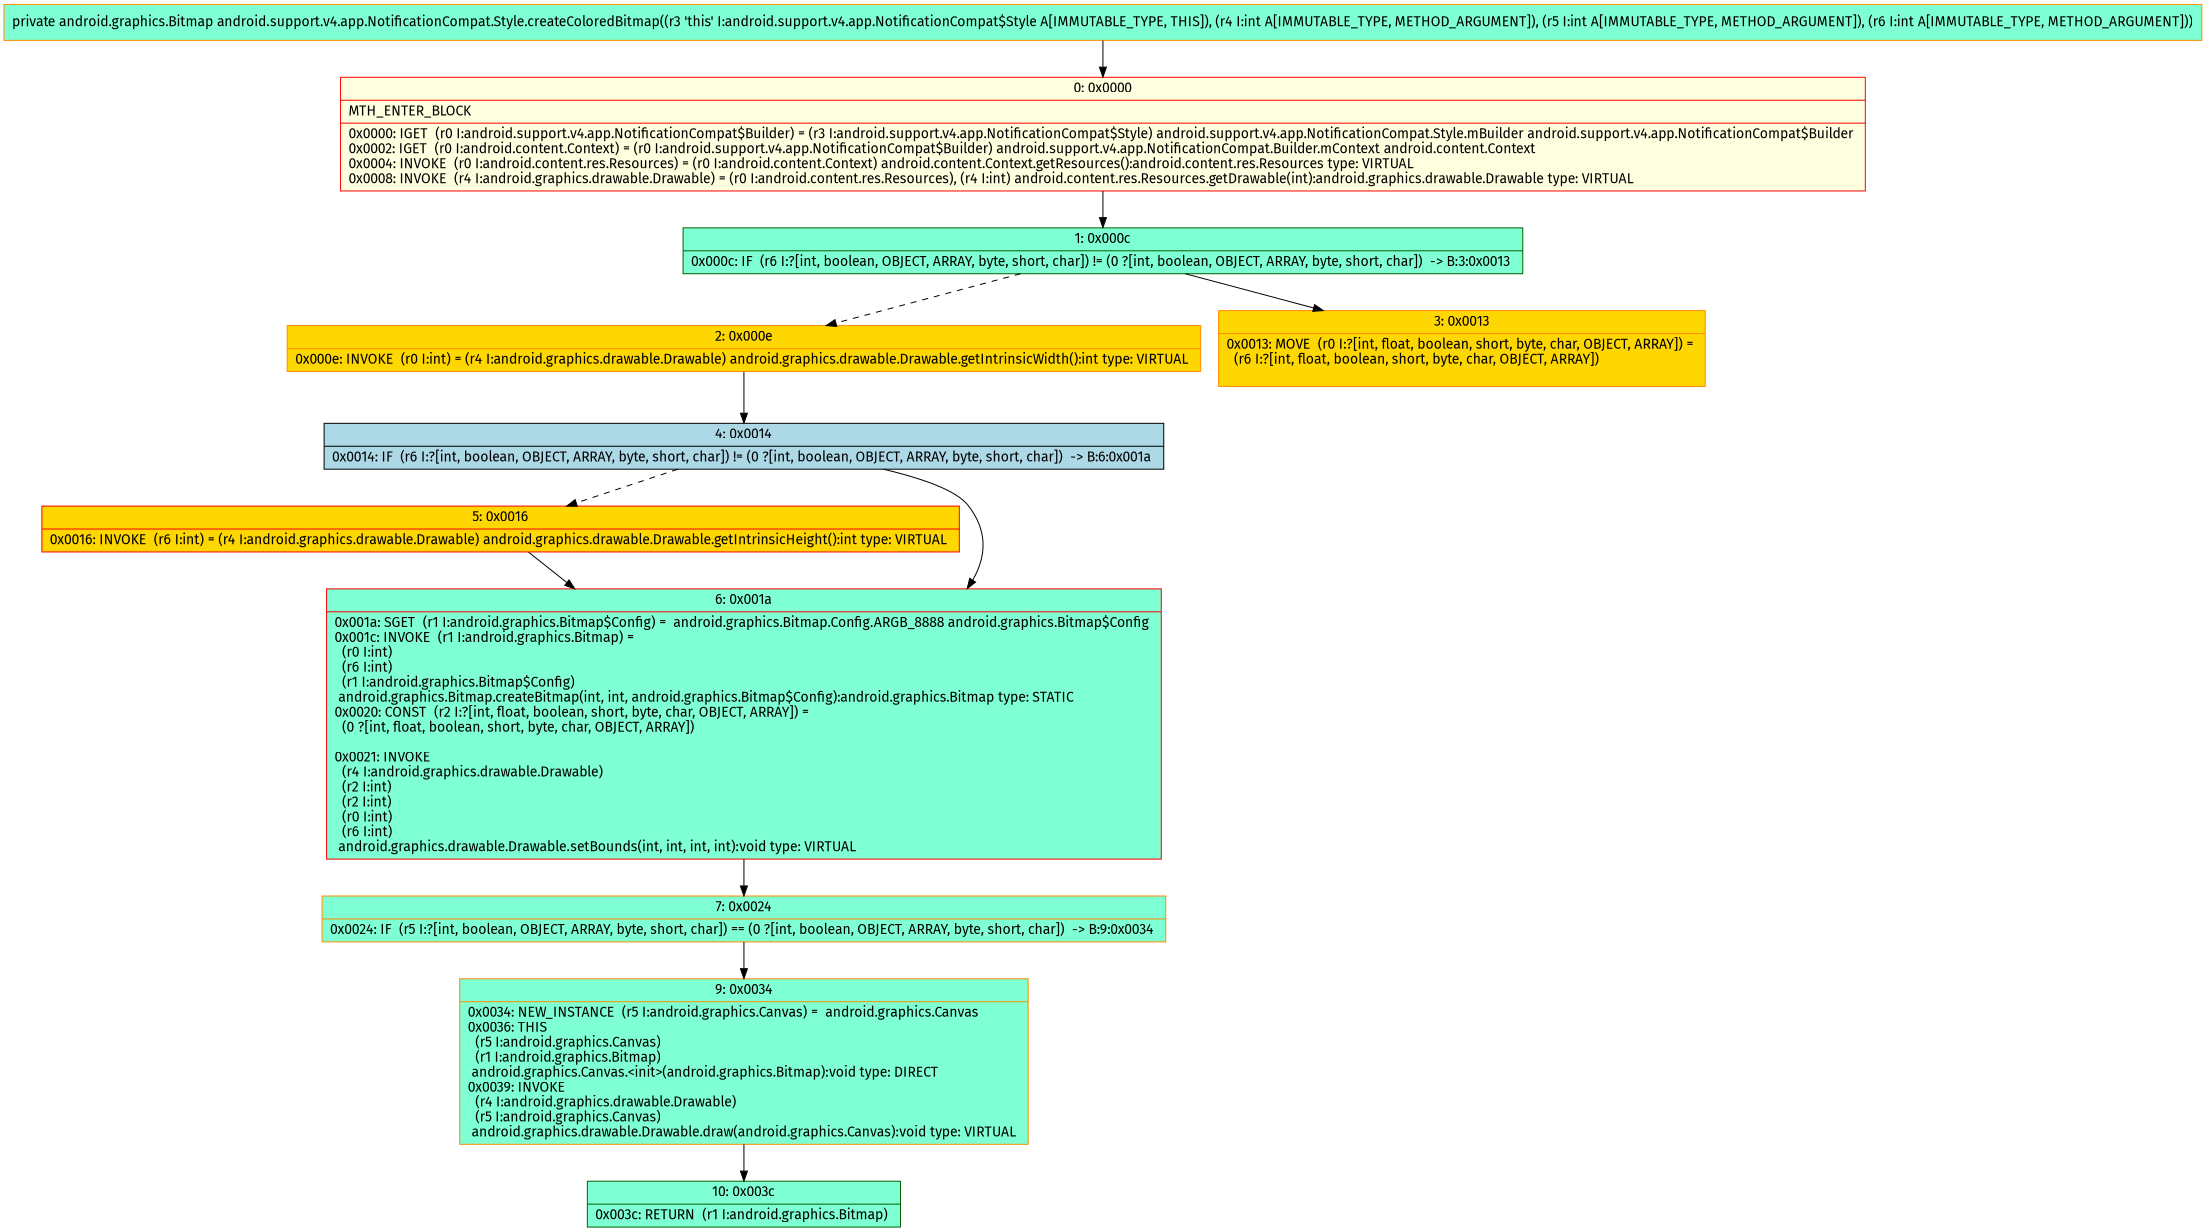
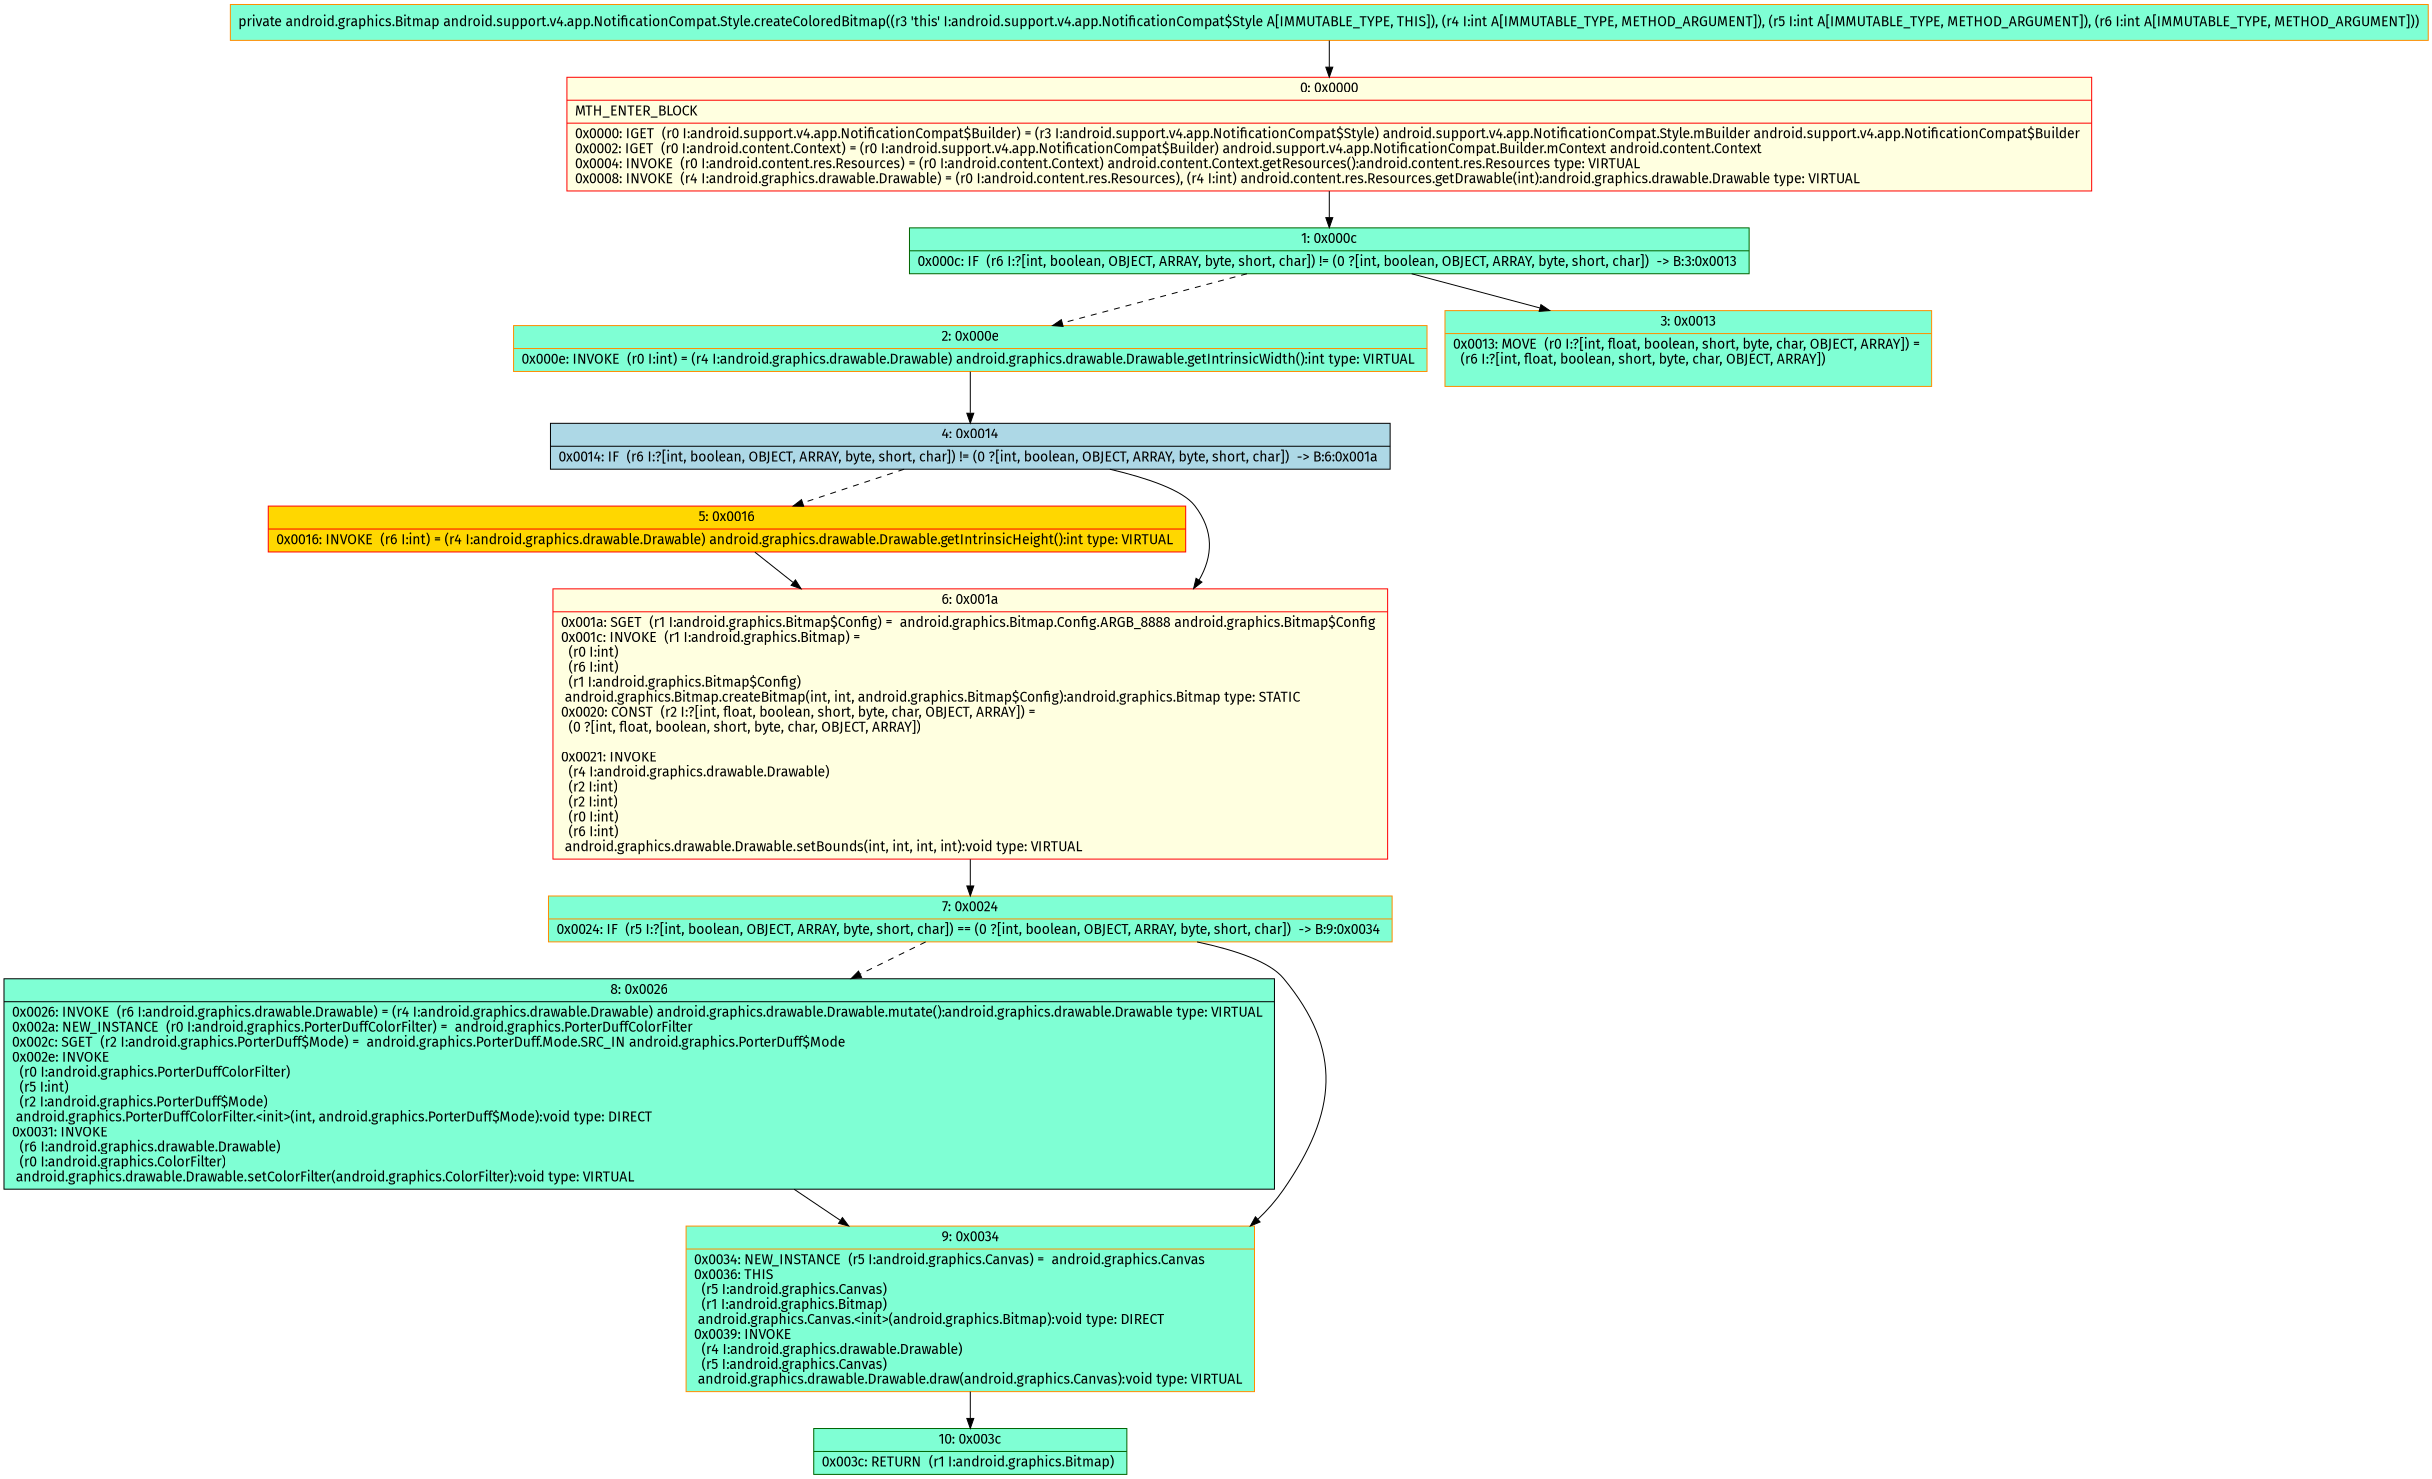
(744, 349) -> (970, 349)
(1462, 349) -> (1688, 349)
(744, 724) -> (970, 724)
none -> (639, 1084)
